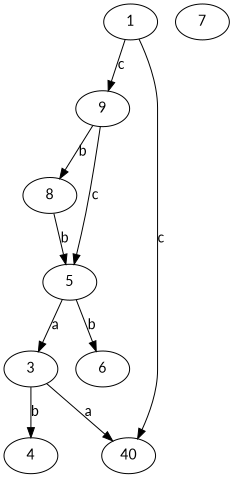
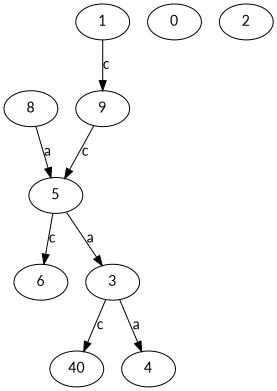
(202, 22) -> (175, 22)
none -> (246, 22)
(79, 148) -> none
(158, 234) -> none
(65, 239) -> (47, 152)
(92, 326) -> (52, 239)
(35, 412) -> (136, 326)
(88, 412) -> (100, 326)
